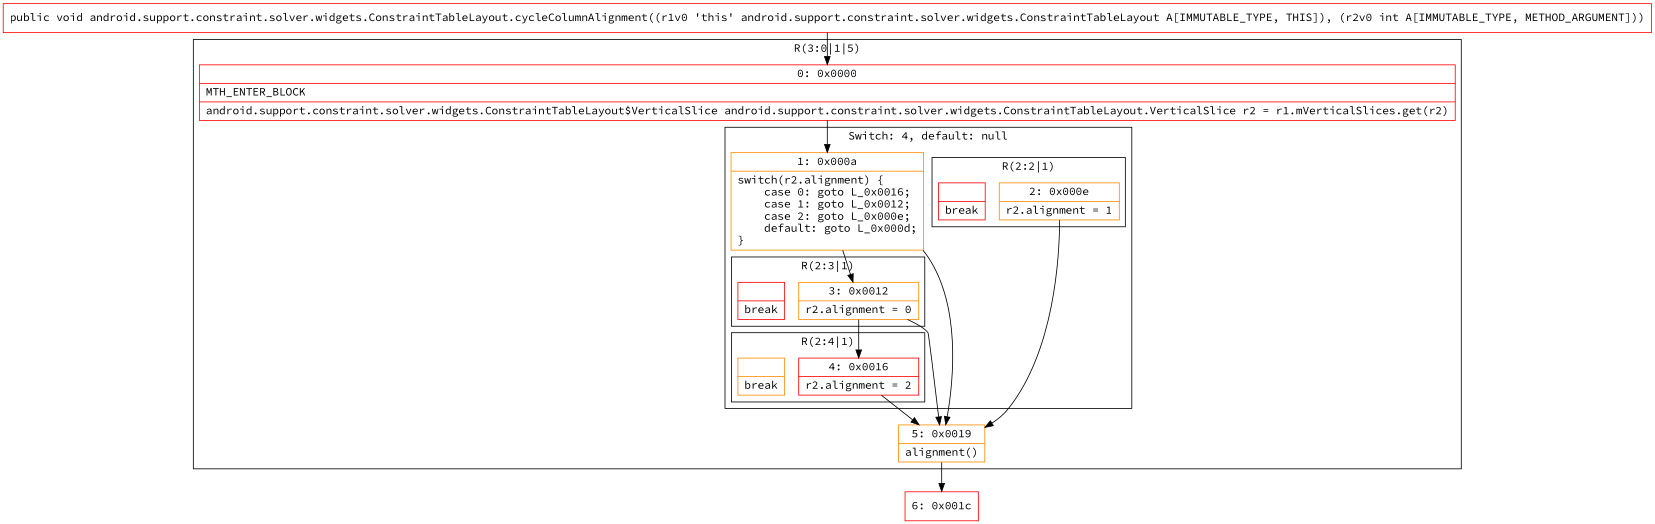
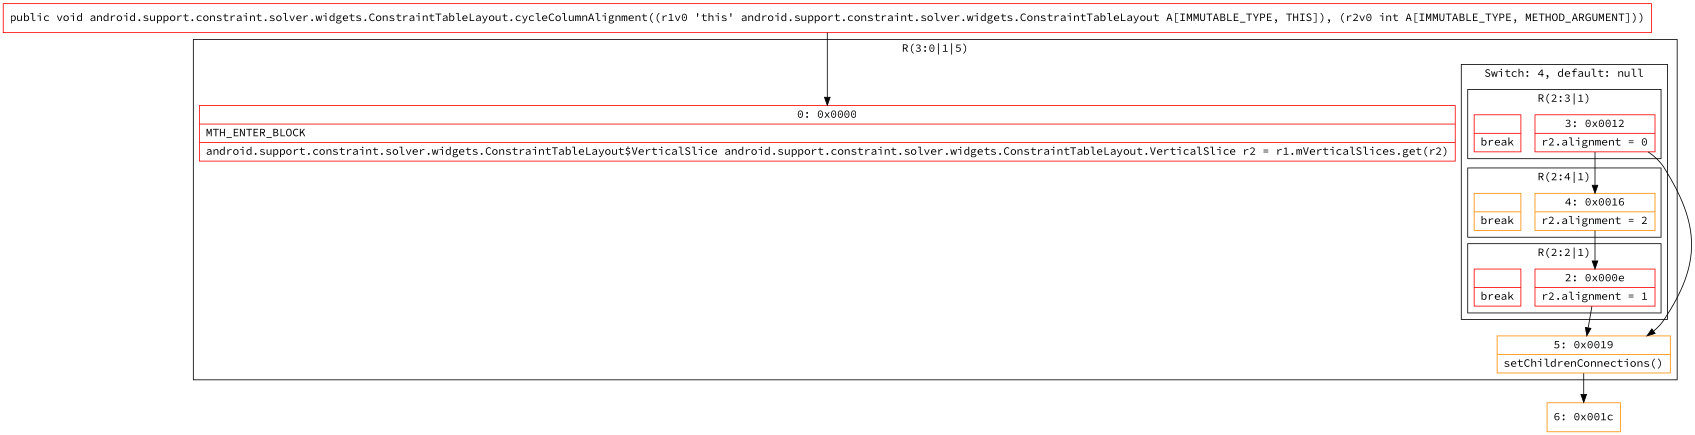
(827, 201) -> none
(1059, 201) -> (1595, 288)
(859, 301) -> (1595, 133)
(859, 377) -> (1595, 212)
(905, 414) -> (1595, 249)
(942, 452) -> (1584, 363)
(942, 506) -> (1584, 417)
